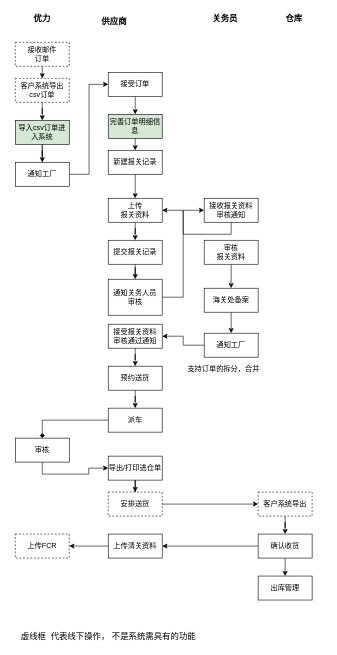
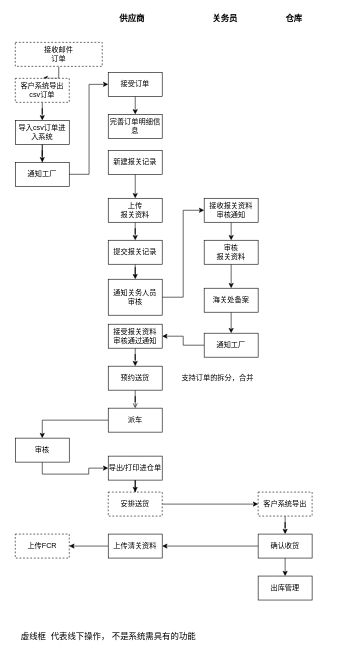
(42, 18) -> none
(114, 21) -> (132, 18)
(42, 54) -> (59, 54)
(135, 126) -> (135, 126)
(42, 132) -> (42, 132)
(135, 144) -> none
(230, 234) -> (231, 234)
(224, 369) -> (218, 378)
(135, 402) -> (135, 404)
(42, 432) -> (42, 432)
